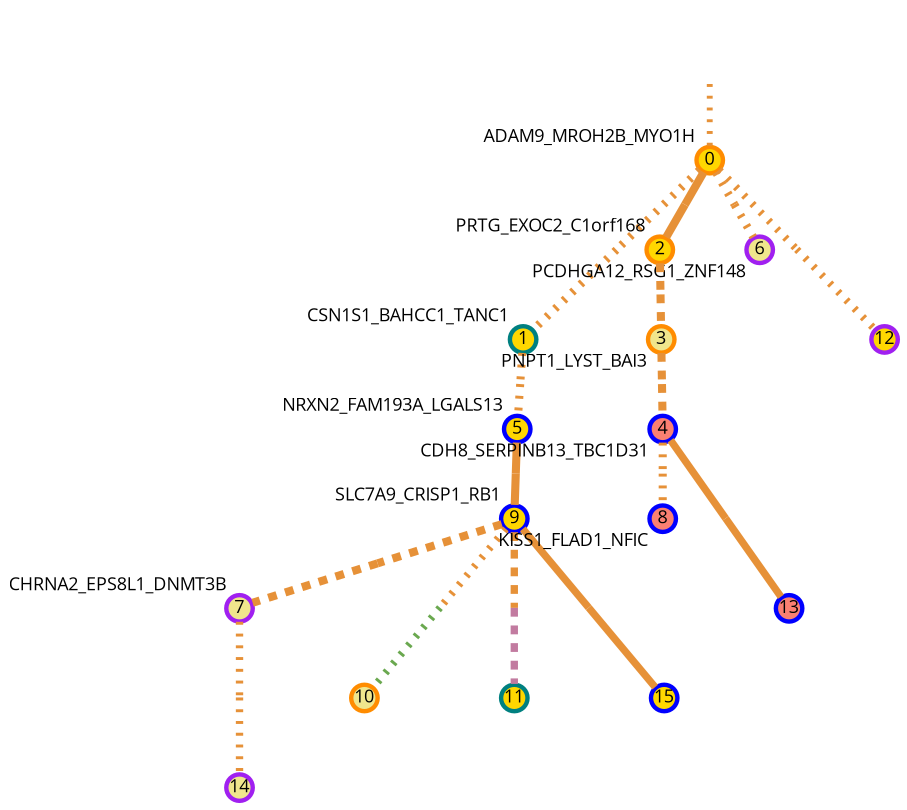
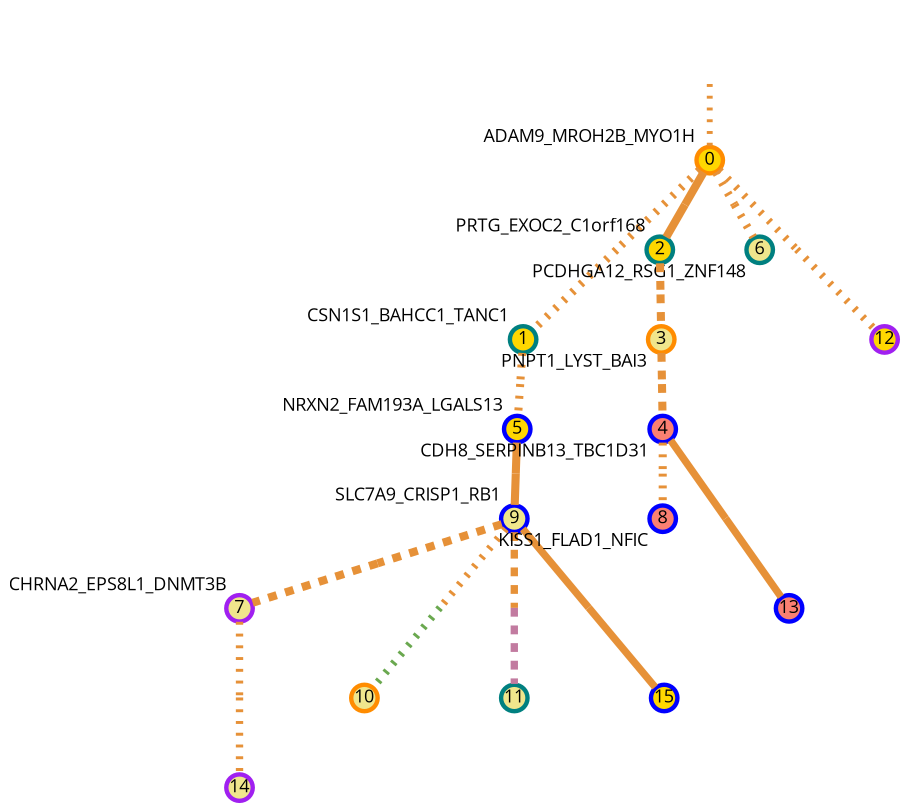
(660, 250) -> (660, 250)
(760, 250) -> (760, 250)
(514, 519) -> (514, 519)
(514, 698) -> (514, 698)
